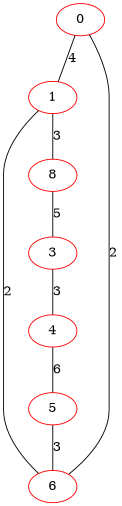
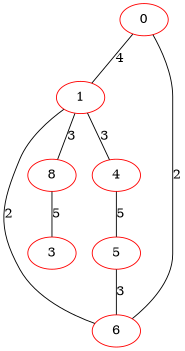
(53, 292) -> (98, 136)
(57, 370) -> (121, 214)
